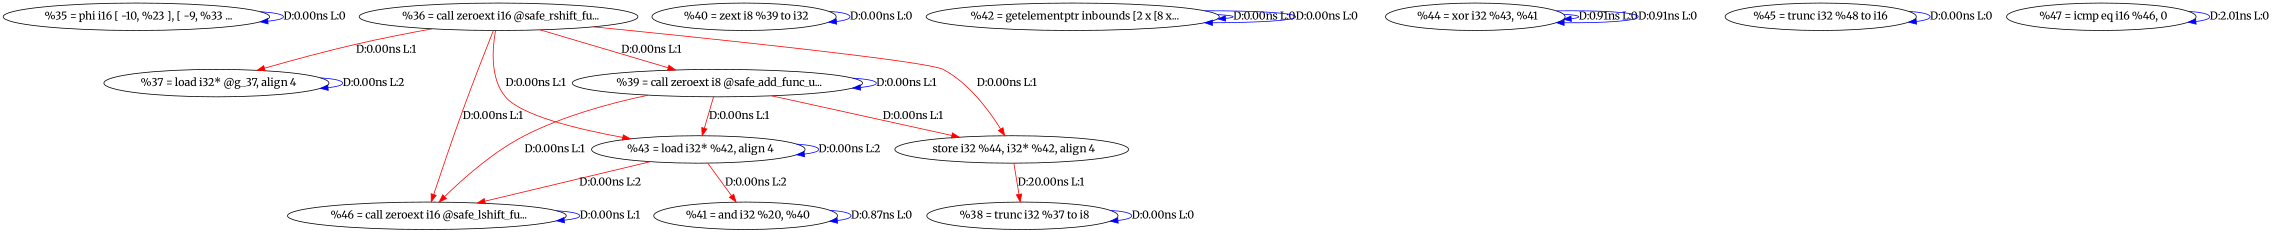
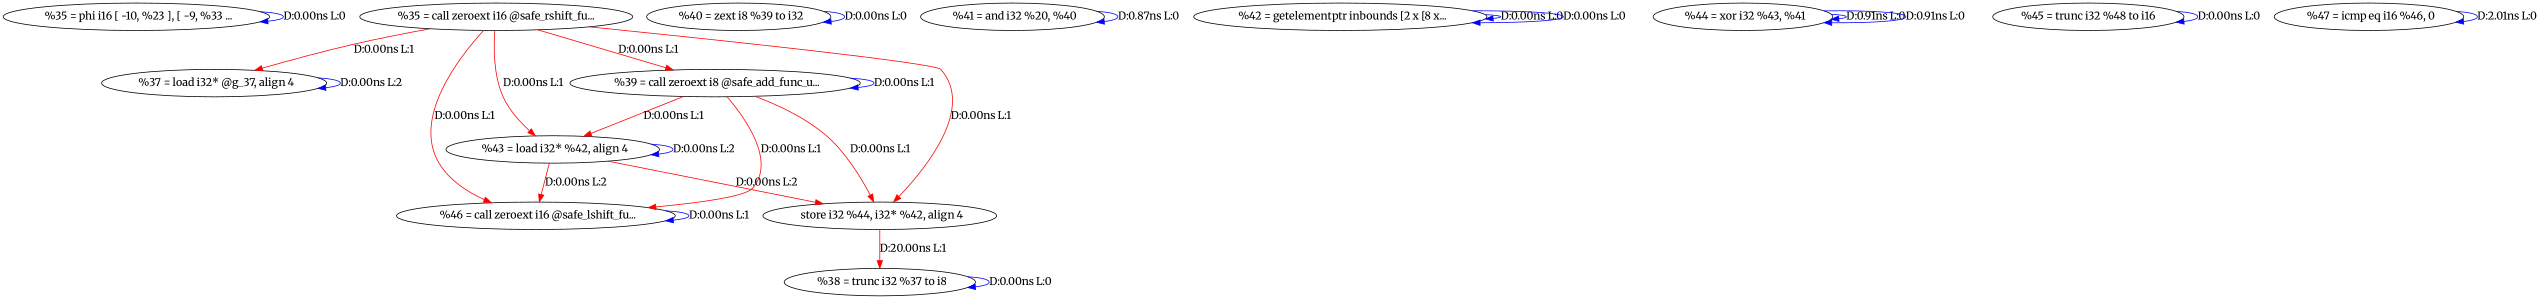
(499, 17) -> (496, 17)
(720, 180) -> (712, 182)
